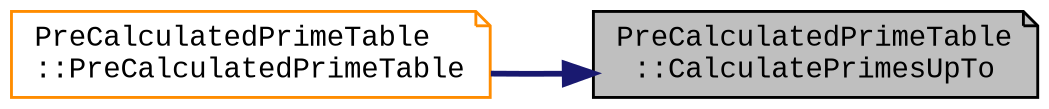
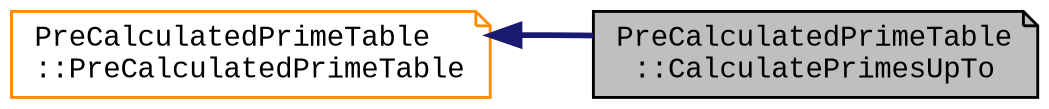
(527, 74) -> (557, 35)
